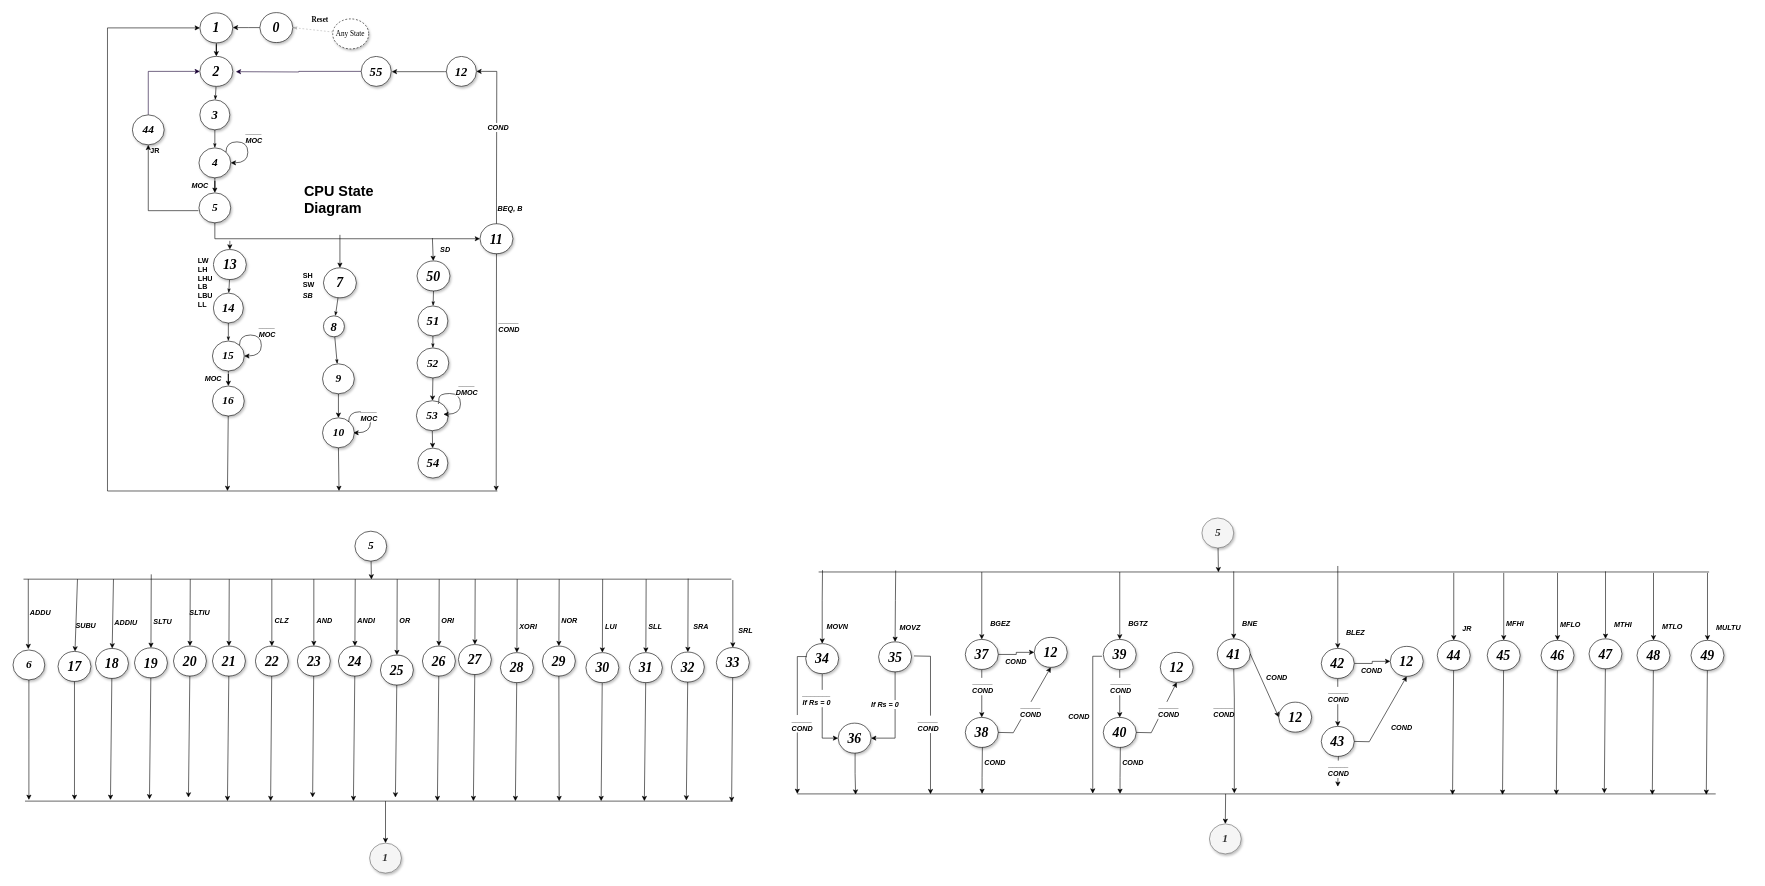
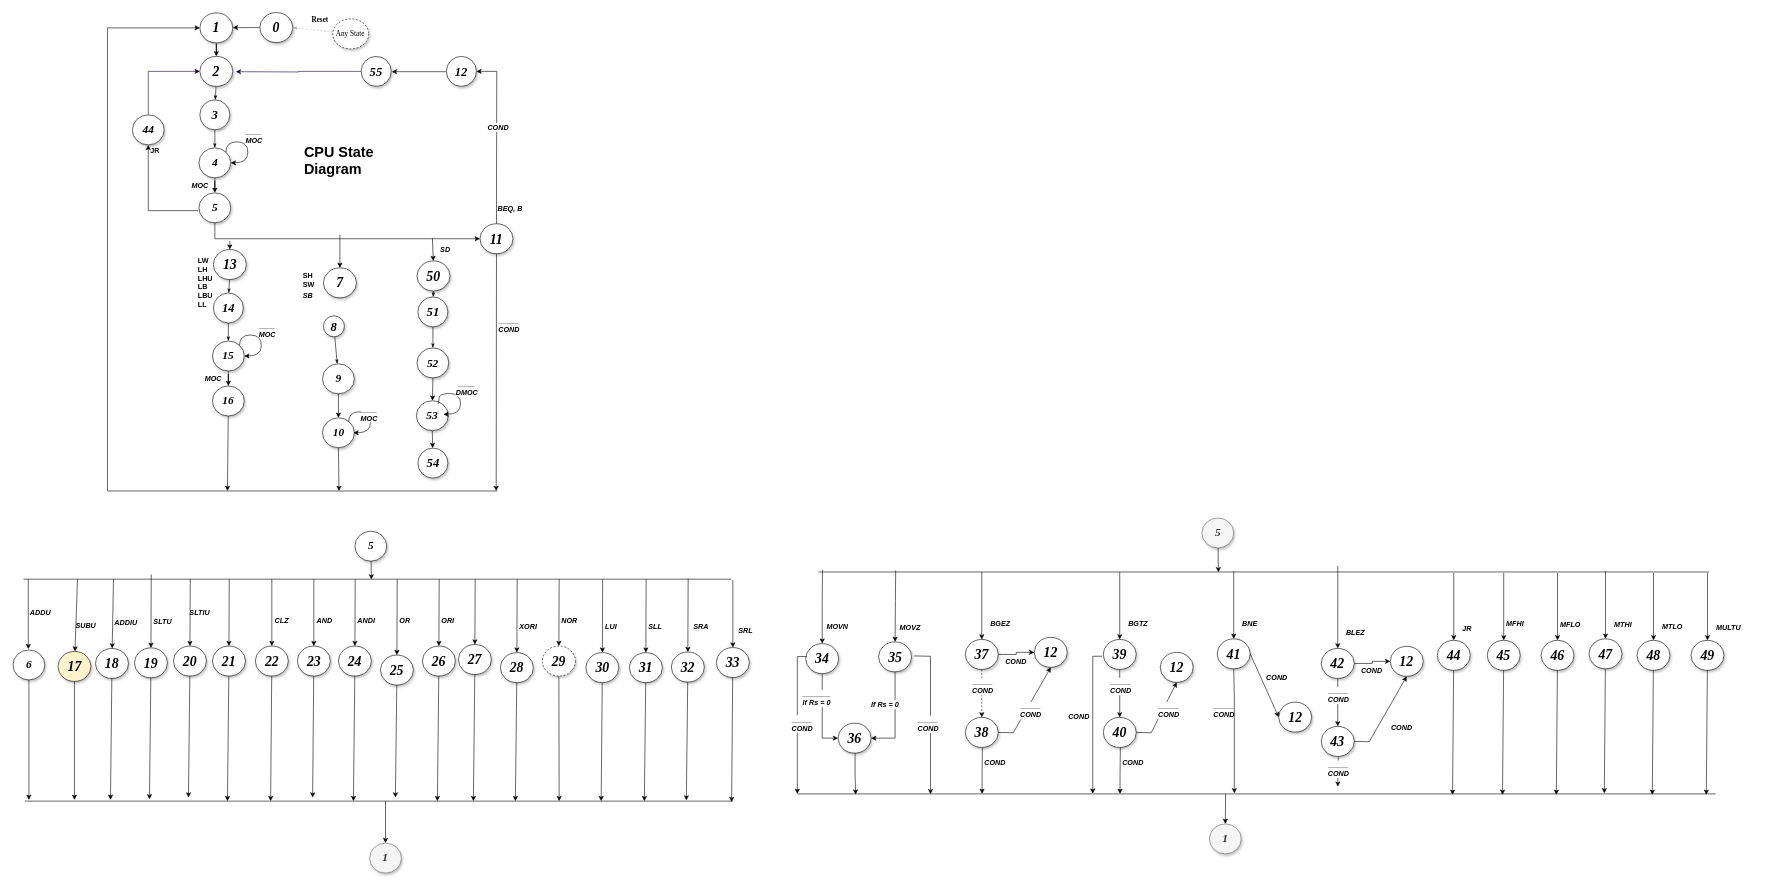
(356, 202) -> (356, 163)
(337, 305) -> none
(433, 321) -> (433, 312)
(559, 661) -> (559, 661)
(74, 667) -> (74, 667)
(982, 704) -> (982, 704)
